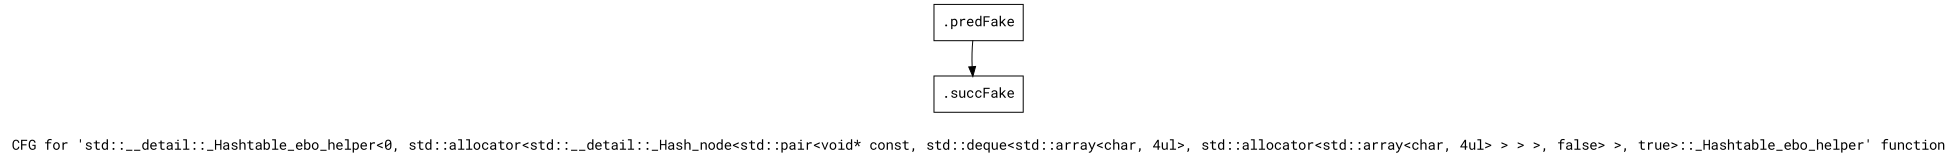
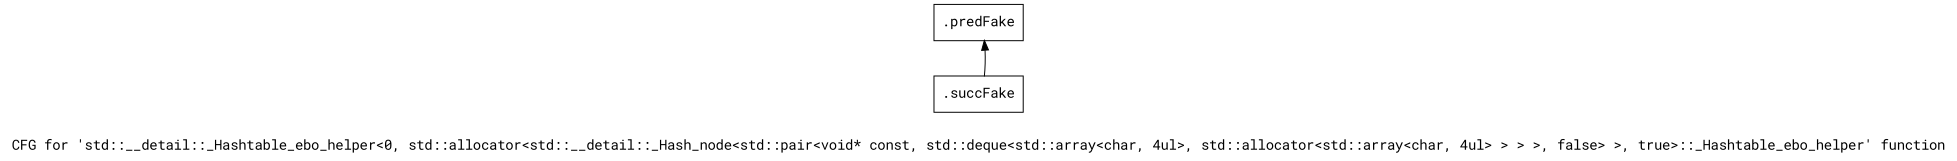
(972, 53) -> (985, 63)
